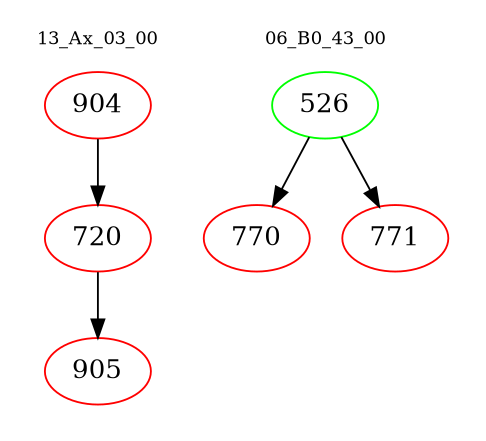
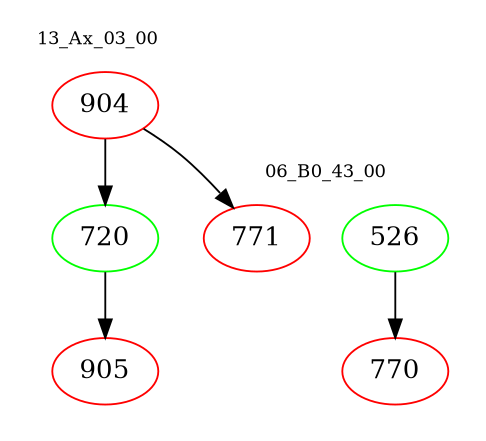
(356, 164) -> (201, 173)
(98, 238) -> (105, 238)
